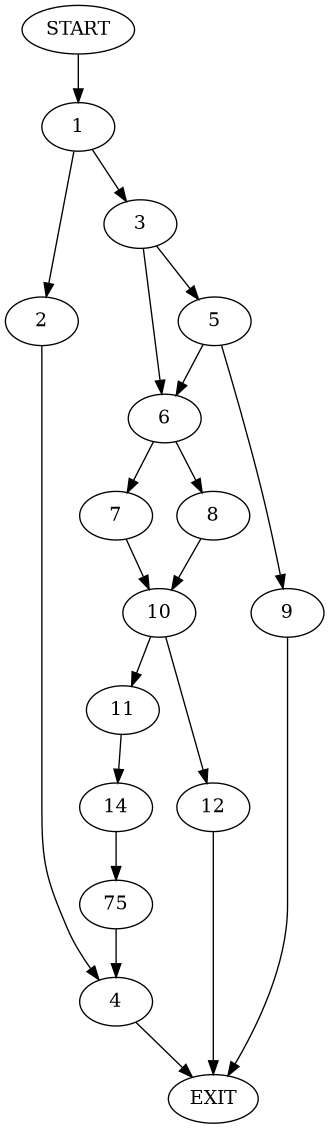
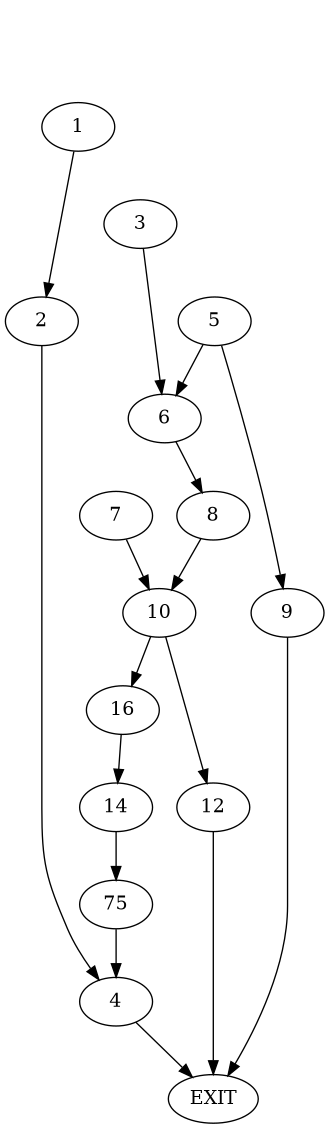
(78, 30) -> none
(106, 170) -> none
(173, 267) -> none
(144, 461) -> none
(123, 710) -> (123, 710)
